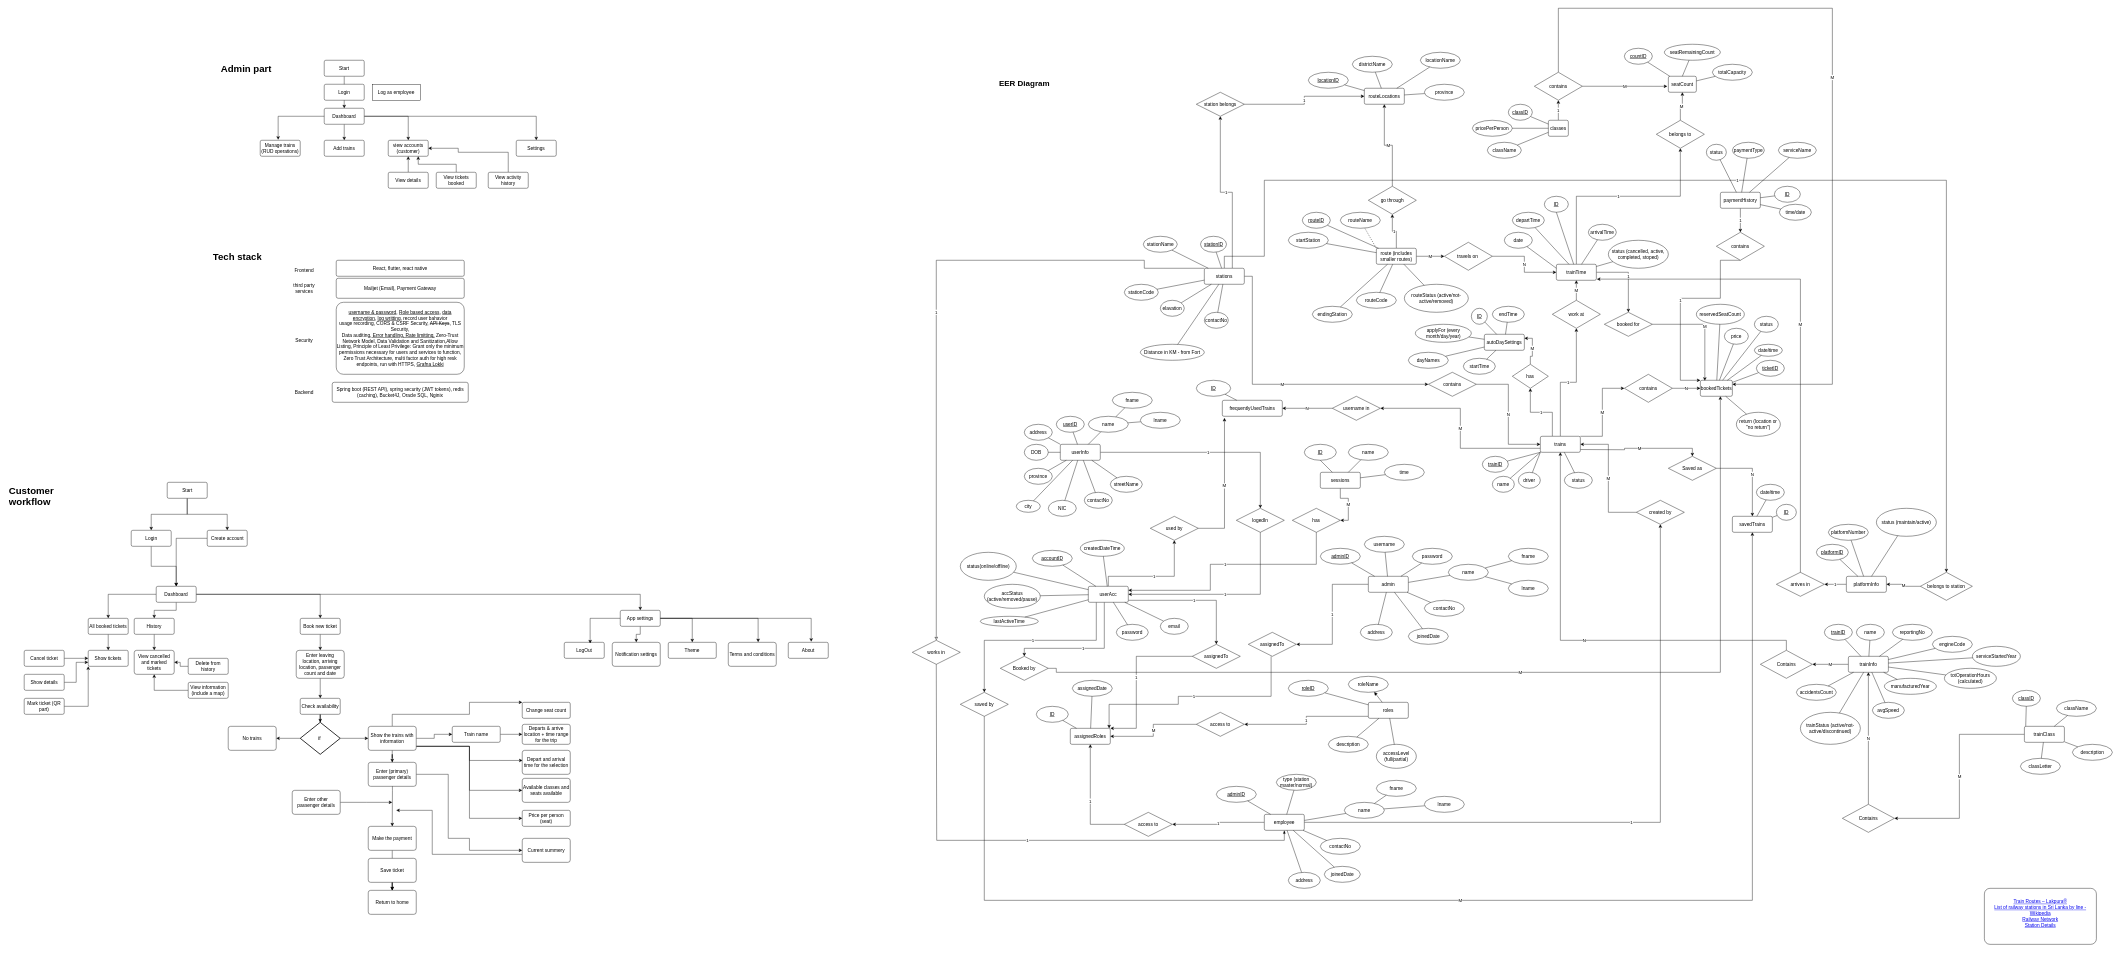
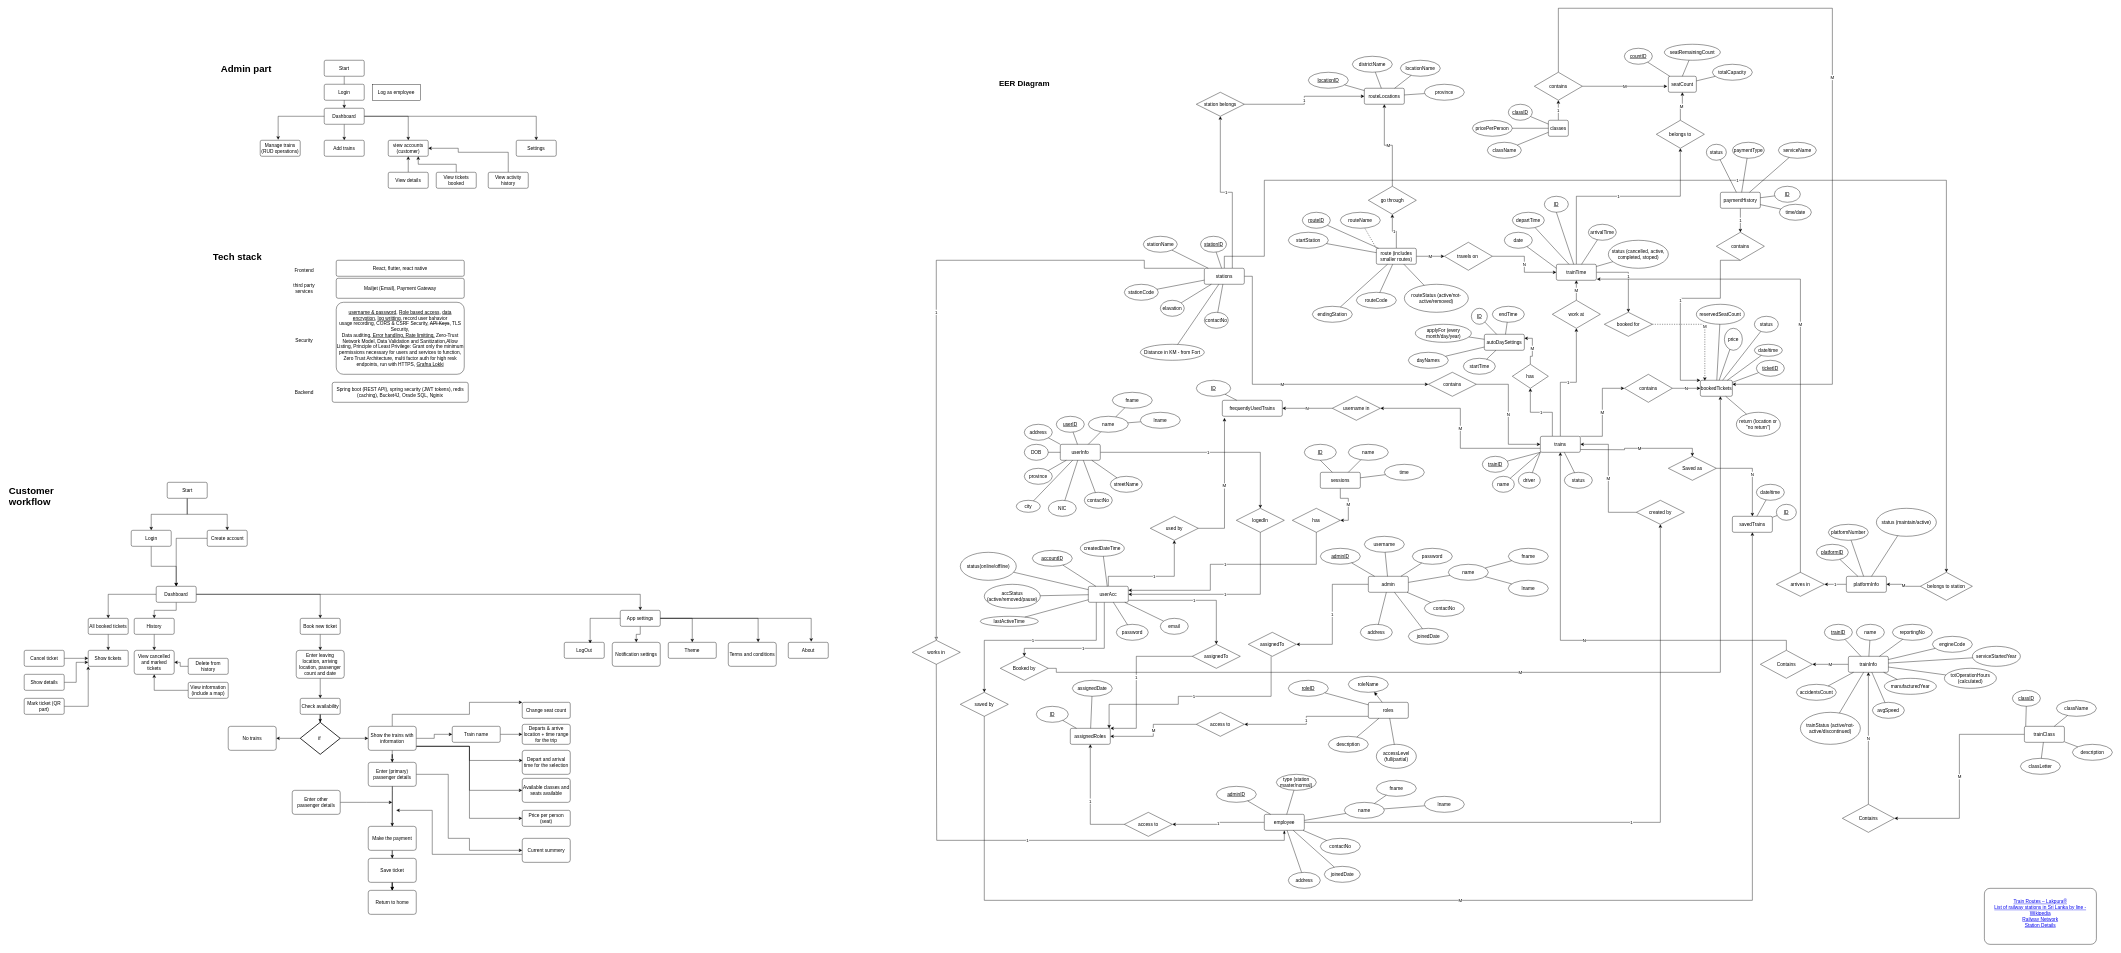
(1440, 60) -> (1420, 68)
(1704, 324) -> (1704, 324)
(1736, 336) -> (1733, 339)
none -> (392, 848)
